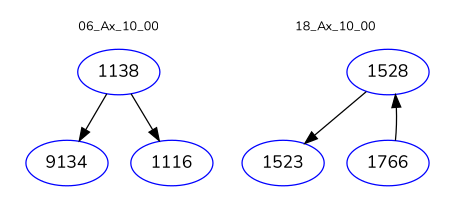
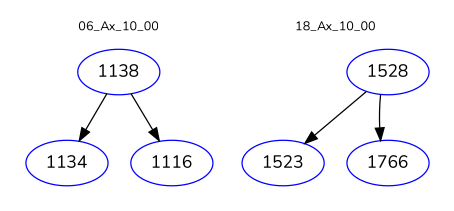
(396, 124) -> (380, 111)
(67, 163) -> (67, 163)
